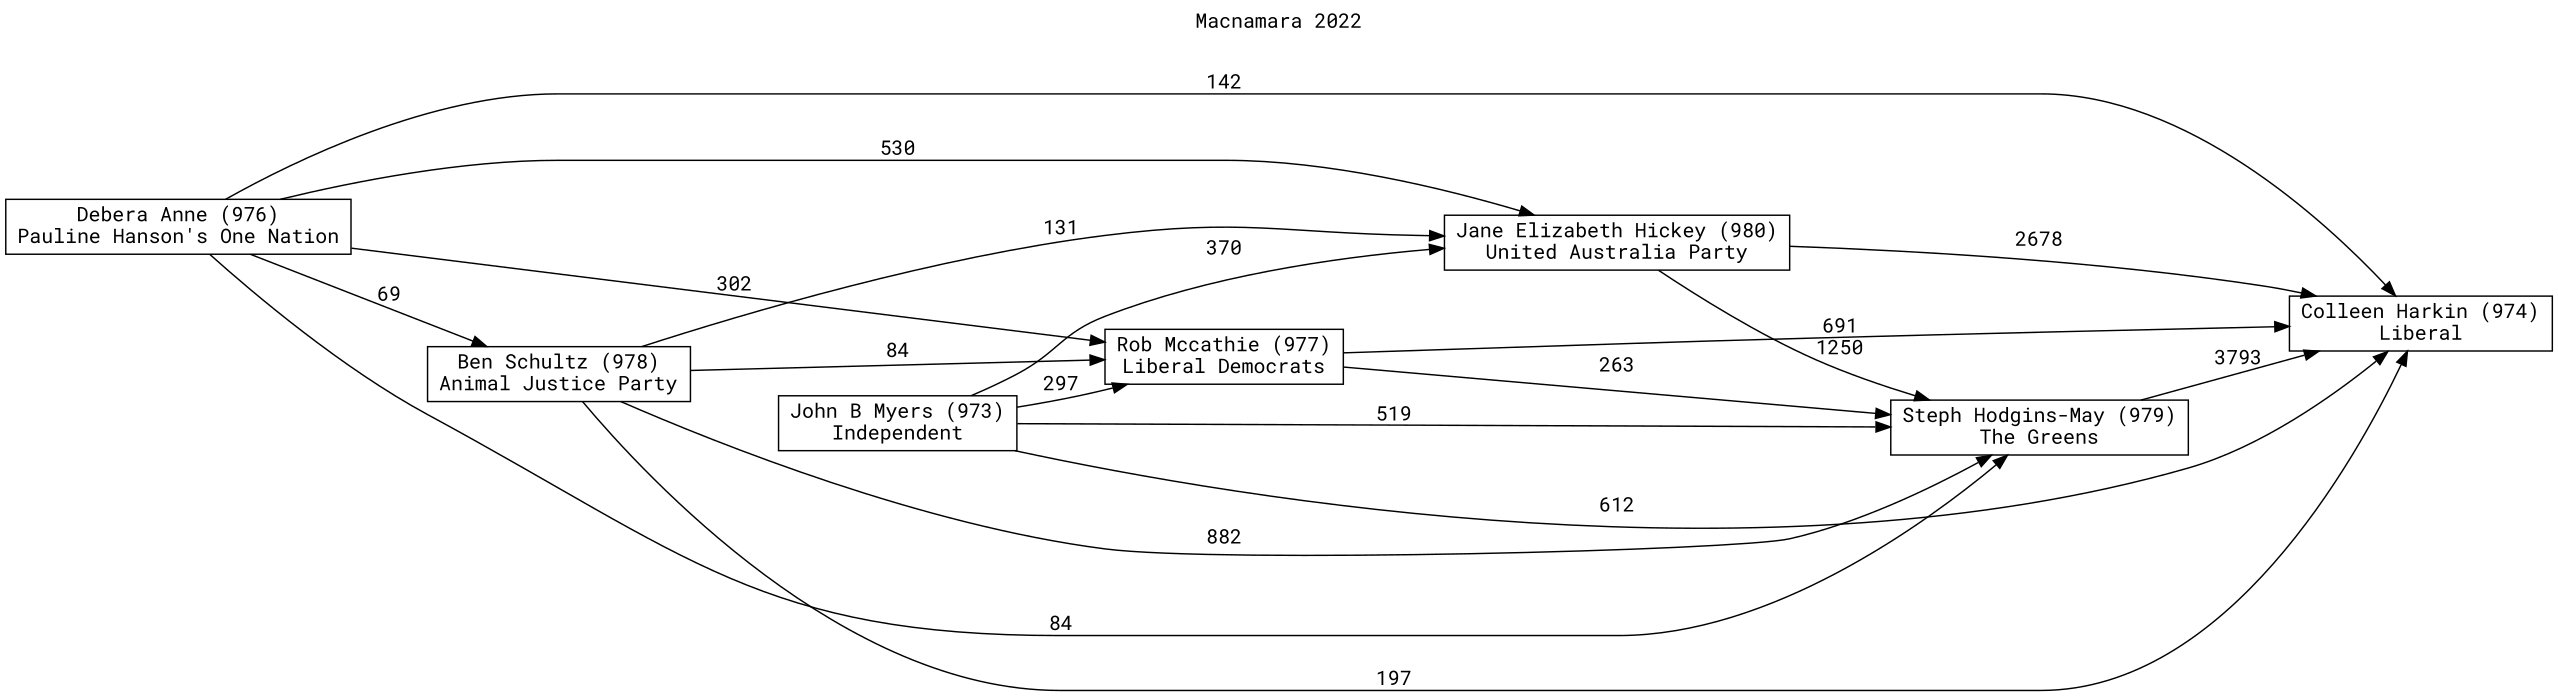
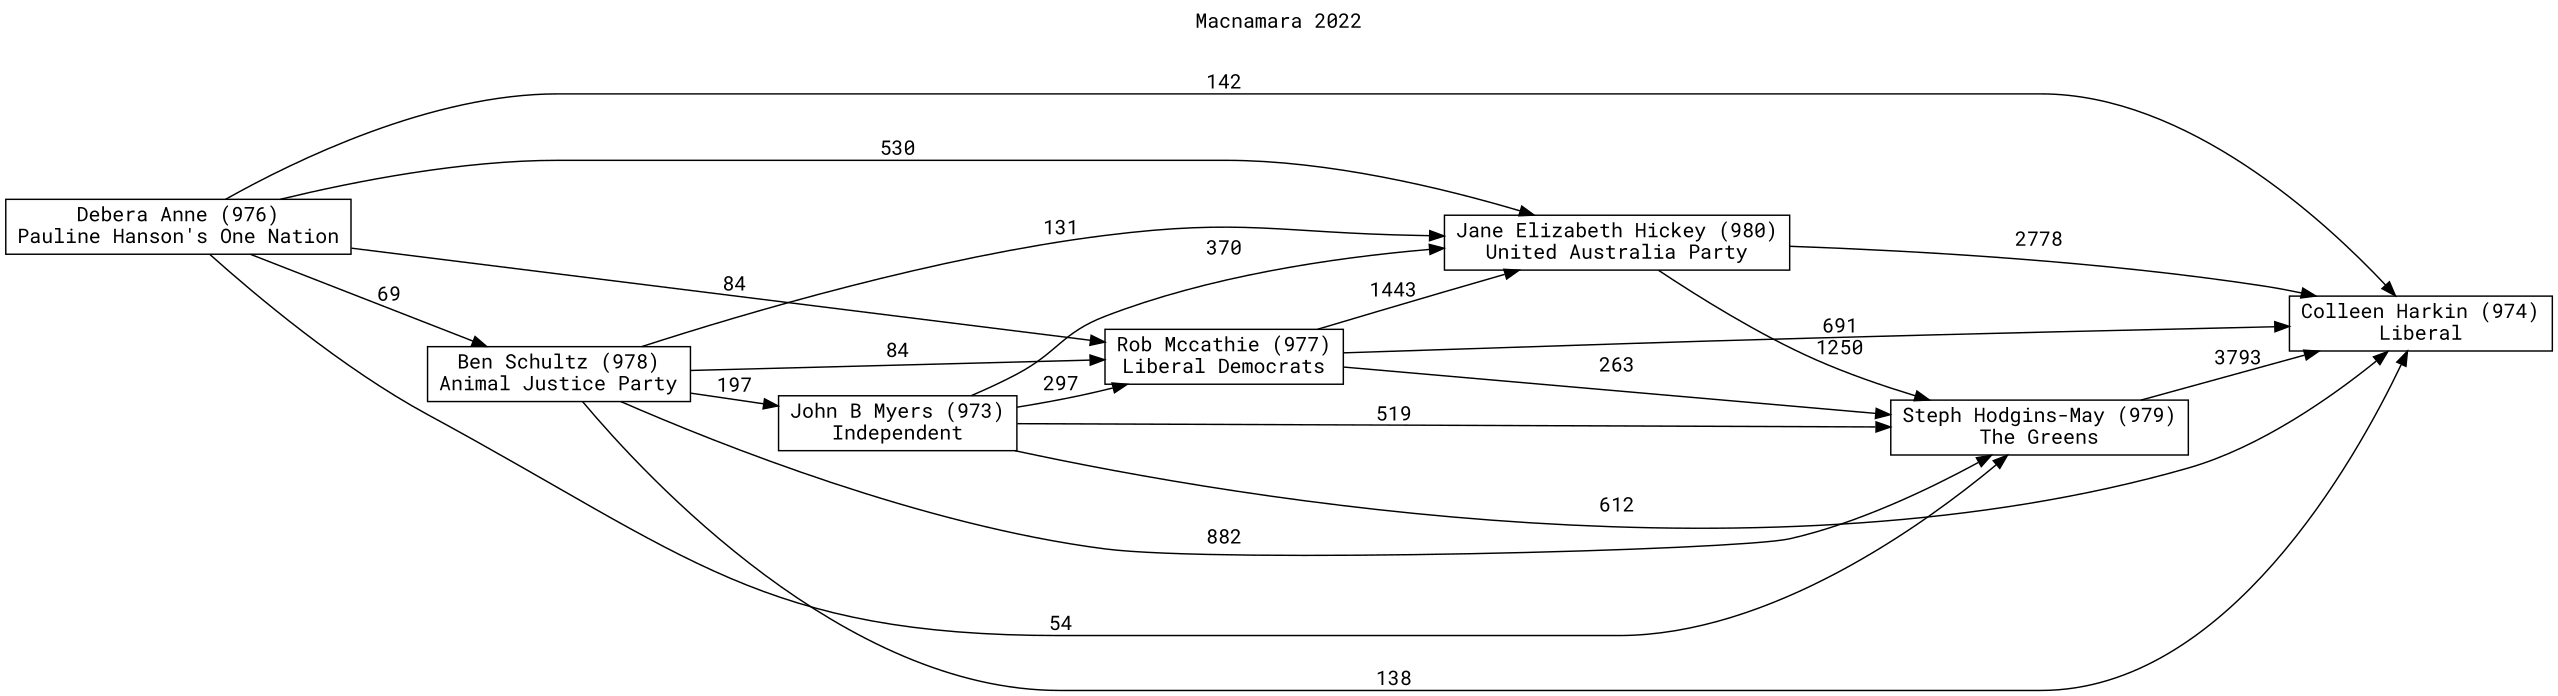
(2040, 240) -> (2040, 240)
(734, 285) -> (734, 285)
none -> (1411, 302)
none -> (727, 398)
(1061, 625) -> (1061, 625)
(1394, 680) -> (1394, 680)
